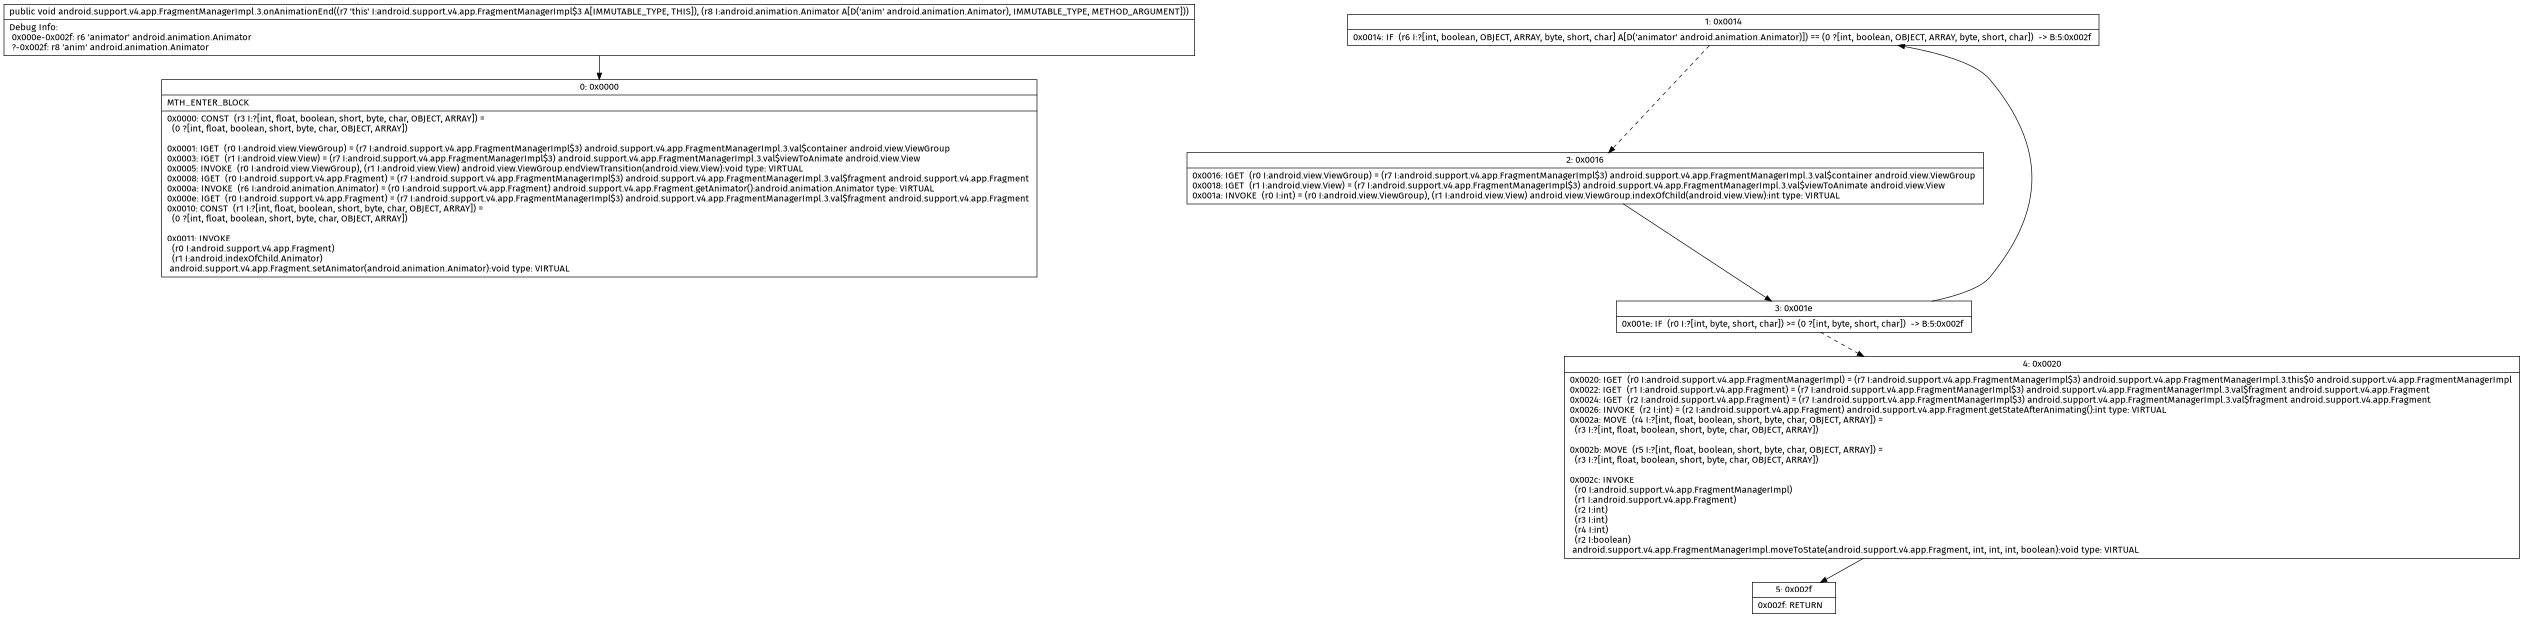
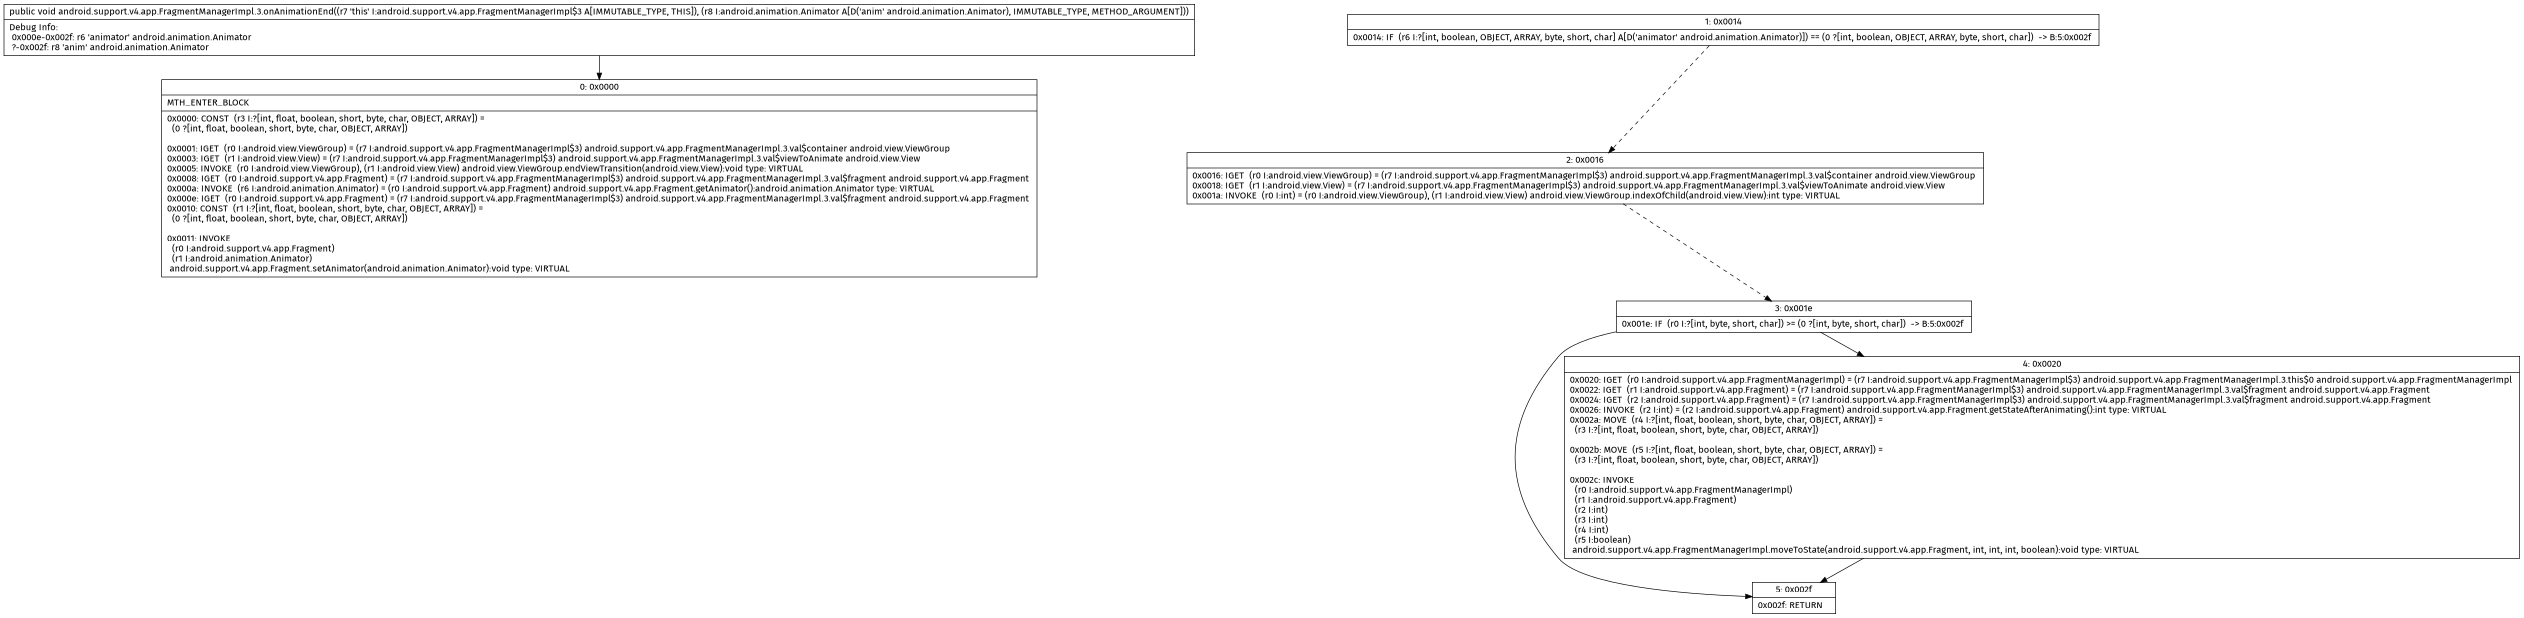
(2030, 164) -> (1532, 519)
(1695, 251) -> (1695, 251)
(245, 259) -> (240, 259)
(1839, 343) -> (1839, 343)
(1600, 540) -> (1600, 540)
